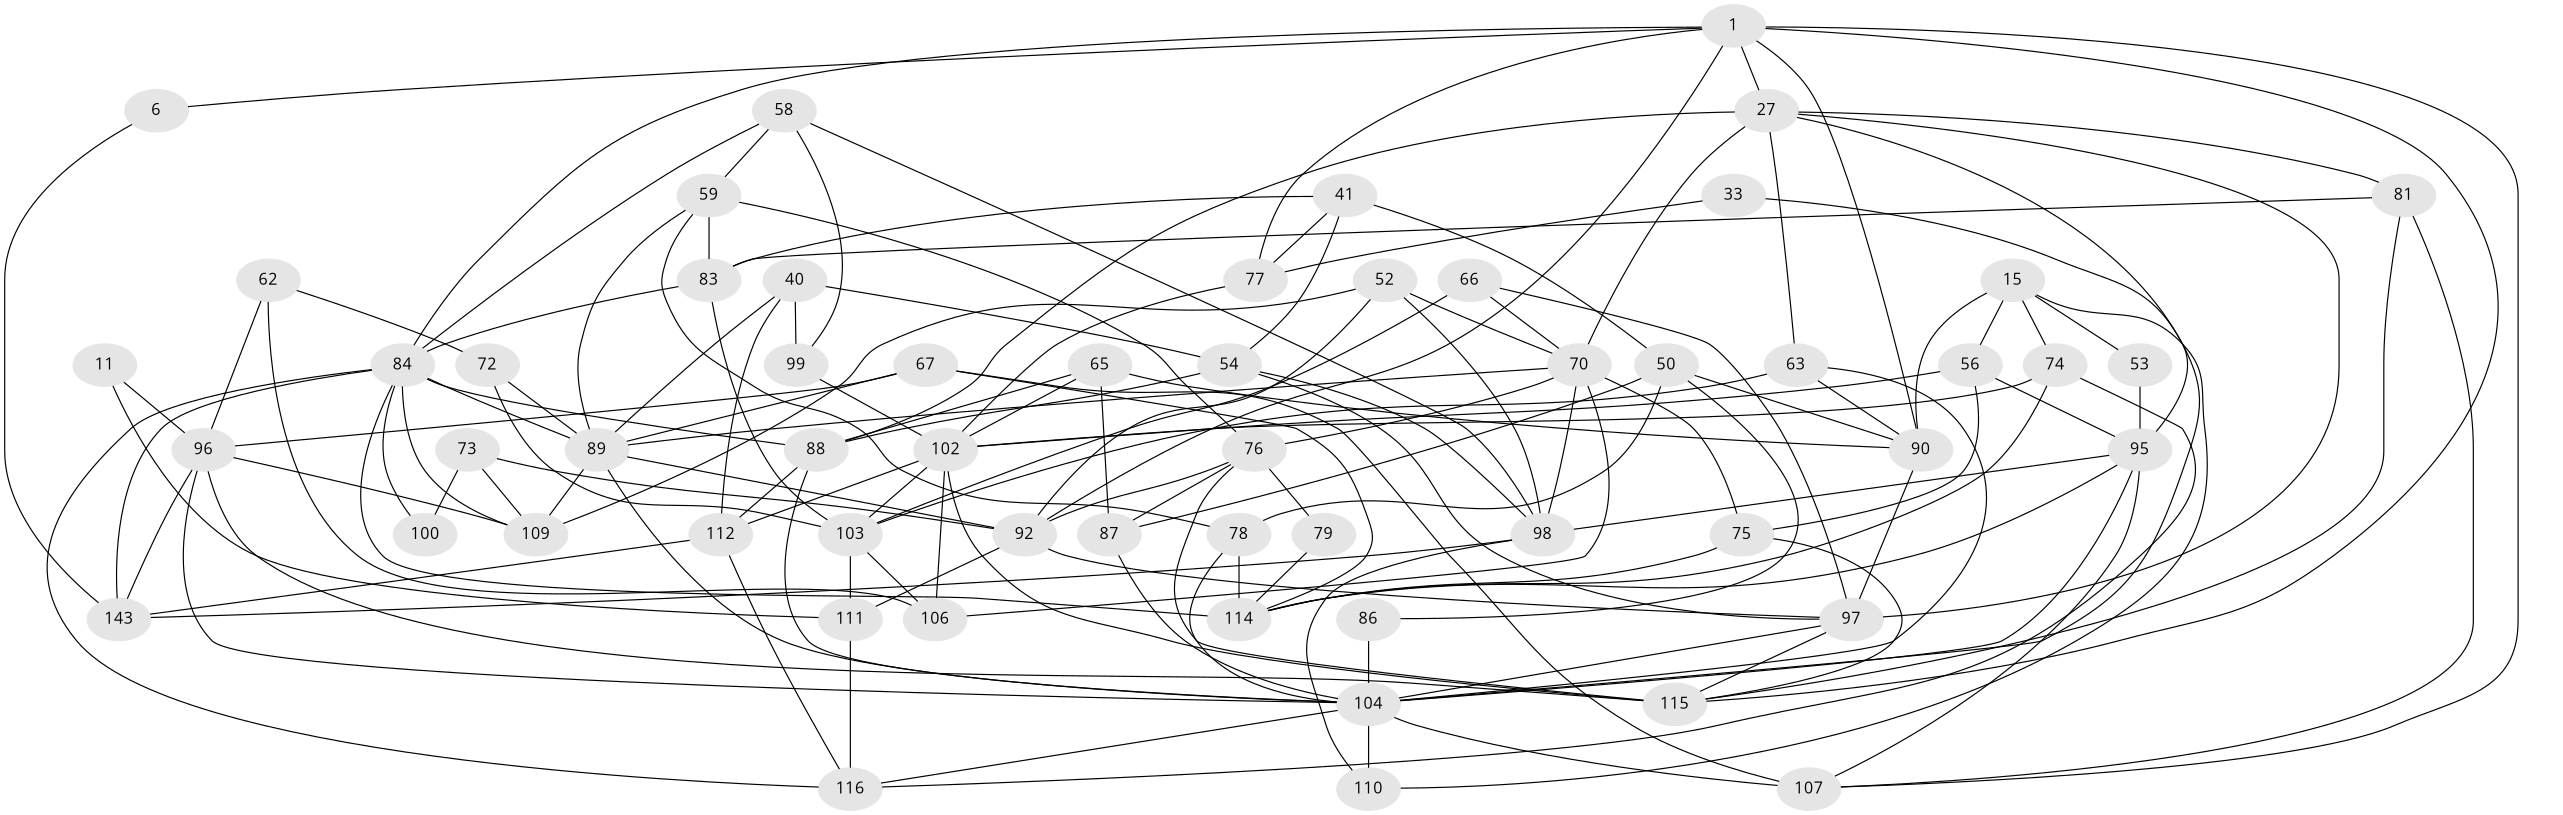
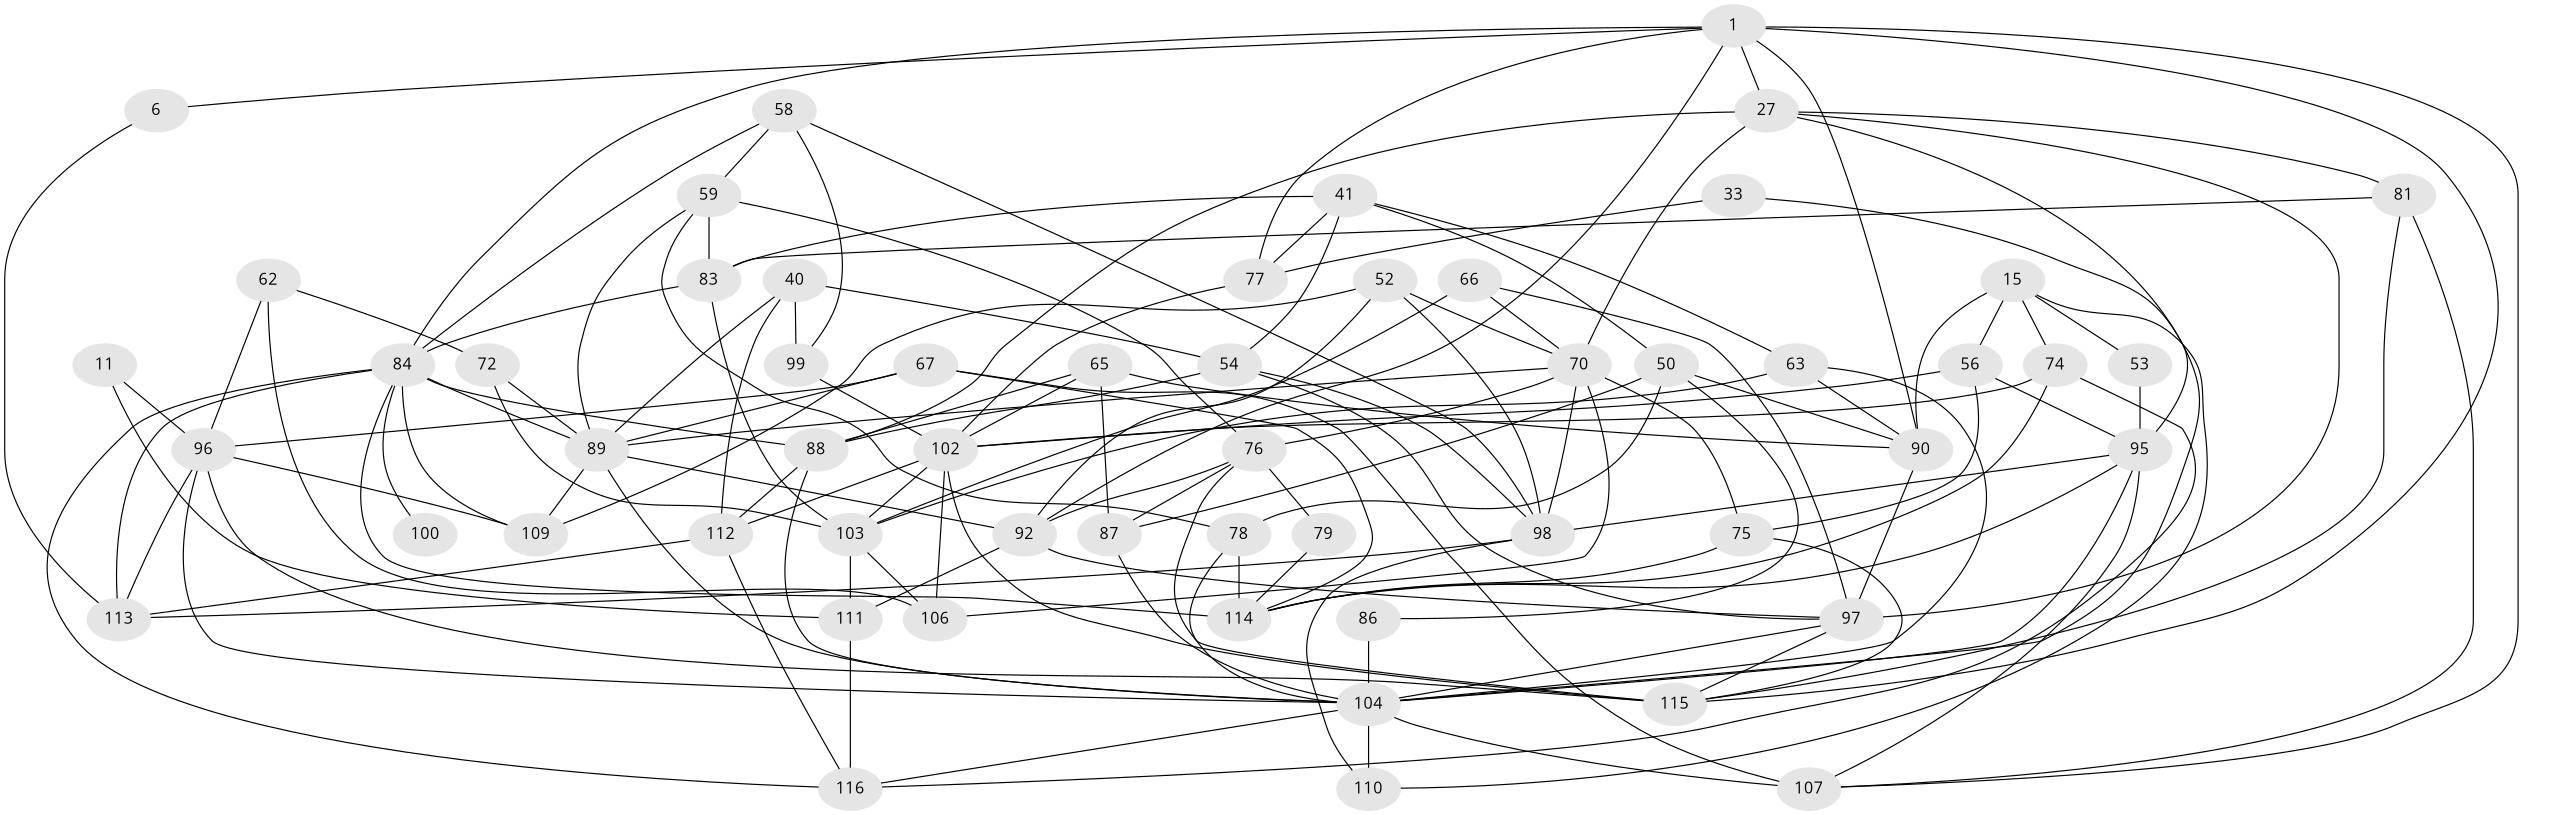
(1784, 238) -> (1578, 265)
(468, 450) -> none
(119, 620) -> (119, 620)
